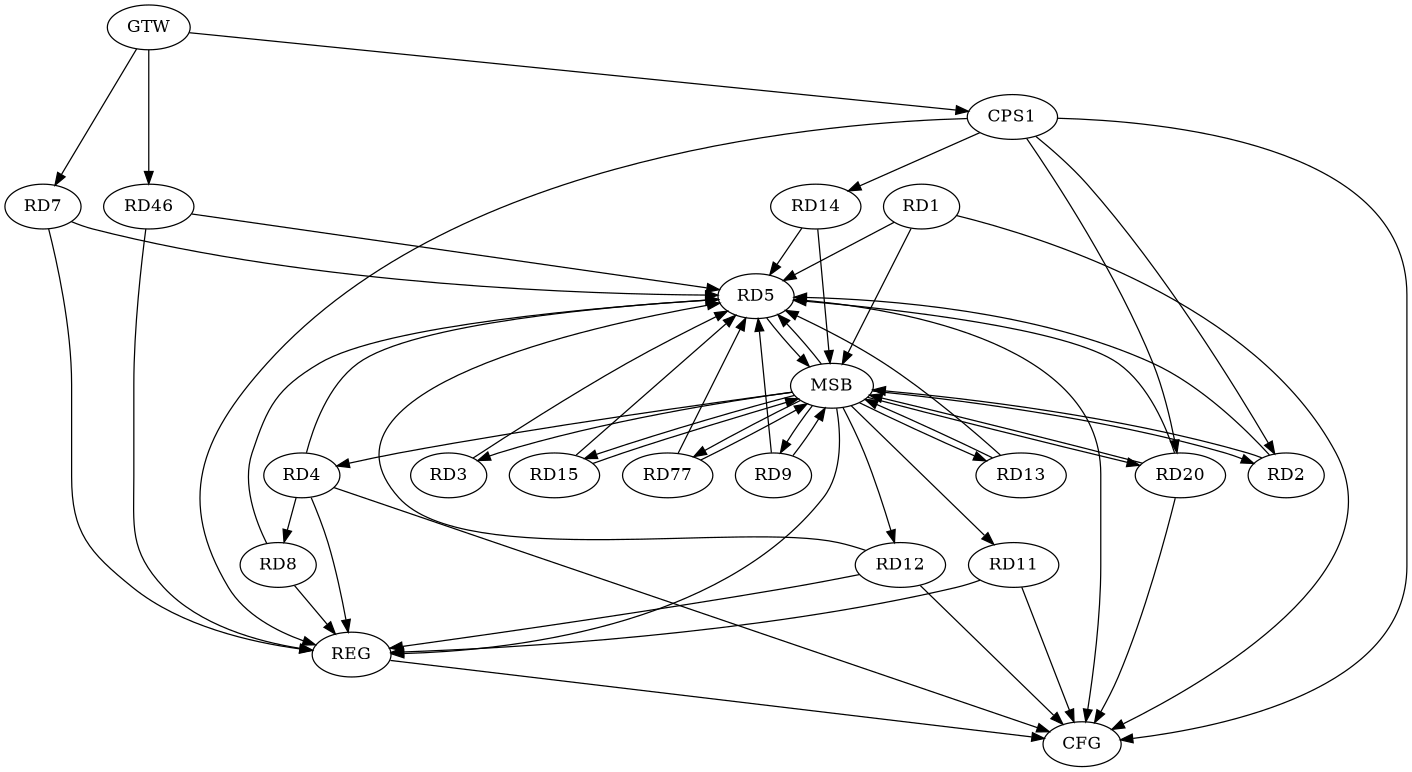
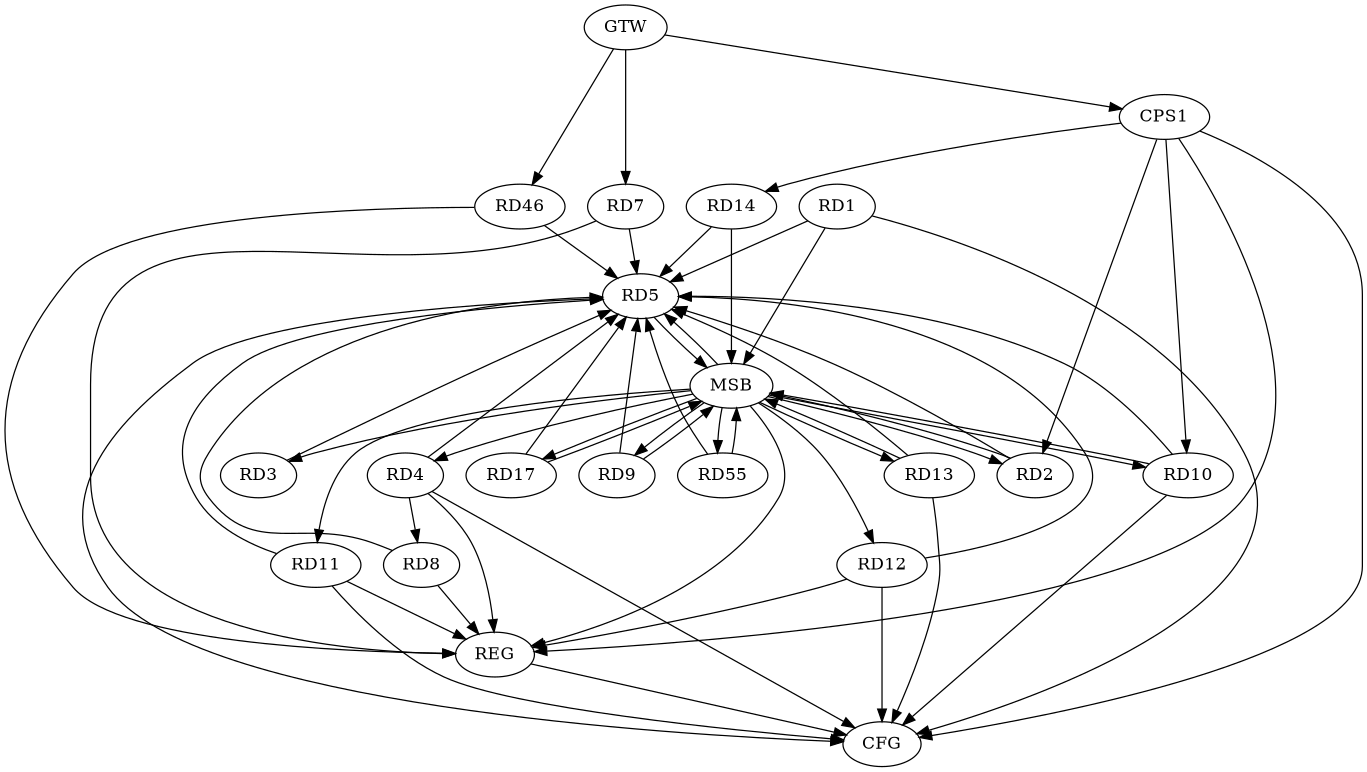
none -> (287, 344)
(554, 475) -> (723, 475)
(668, 475) -> (511, 475)
(1180, 475) -> (1188, 475)
none -> (935, 602)
